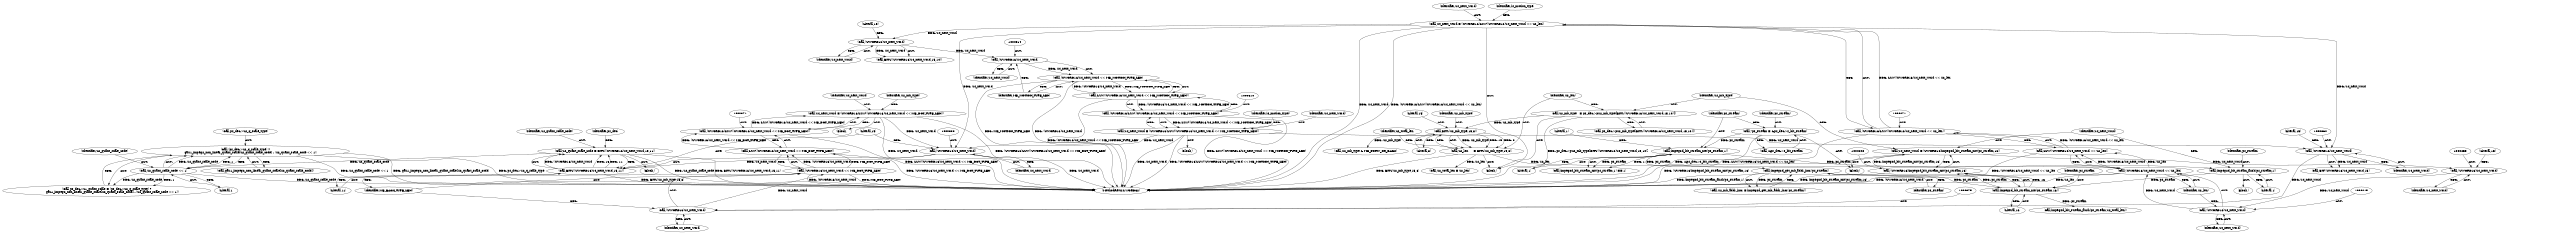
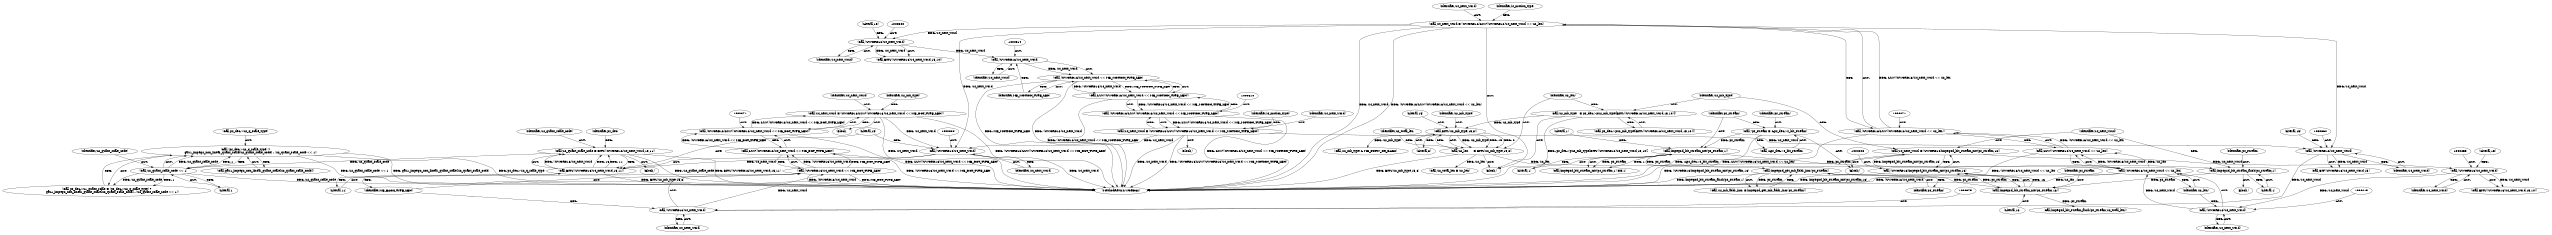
none -> (898, 24)
none -> (2504, 191)
(2013, 199) -> none
